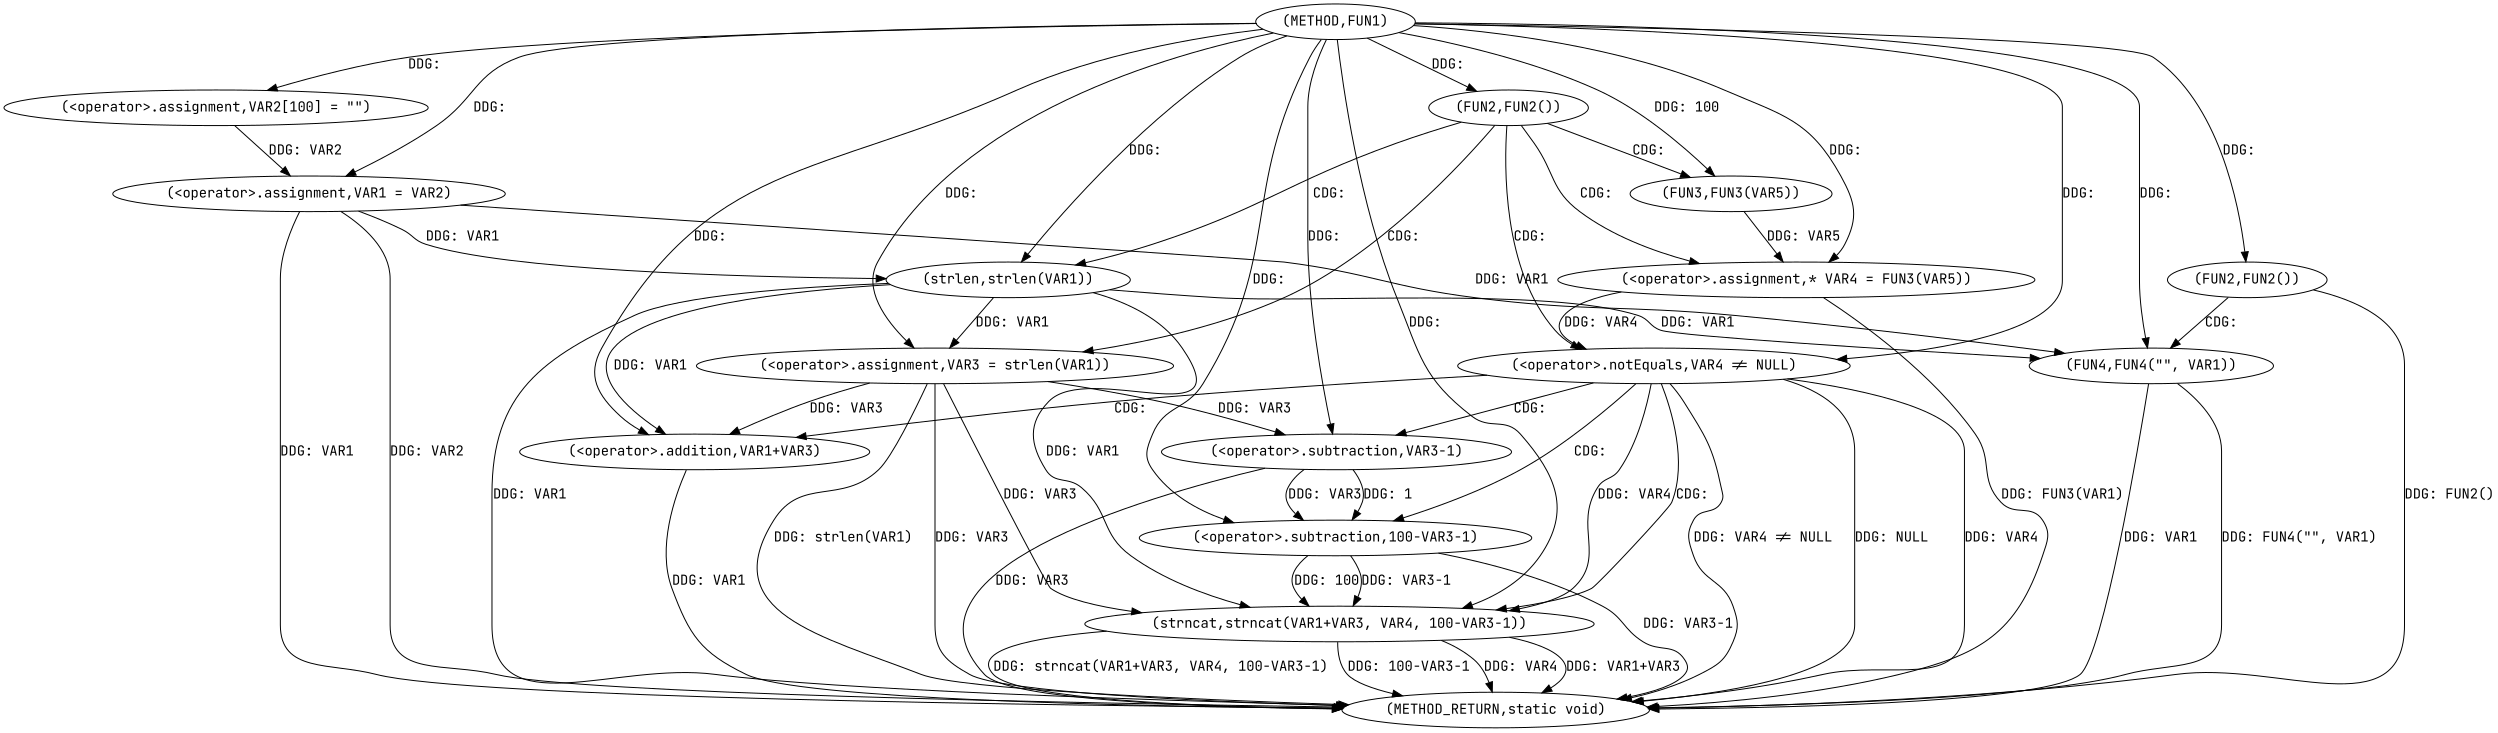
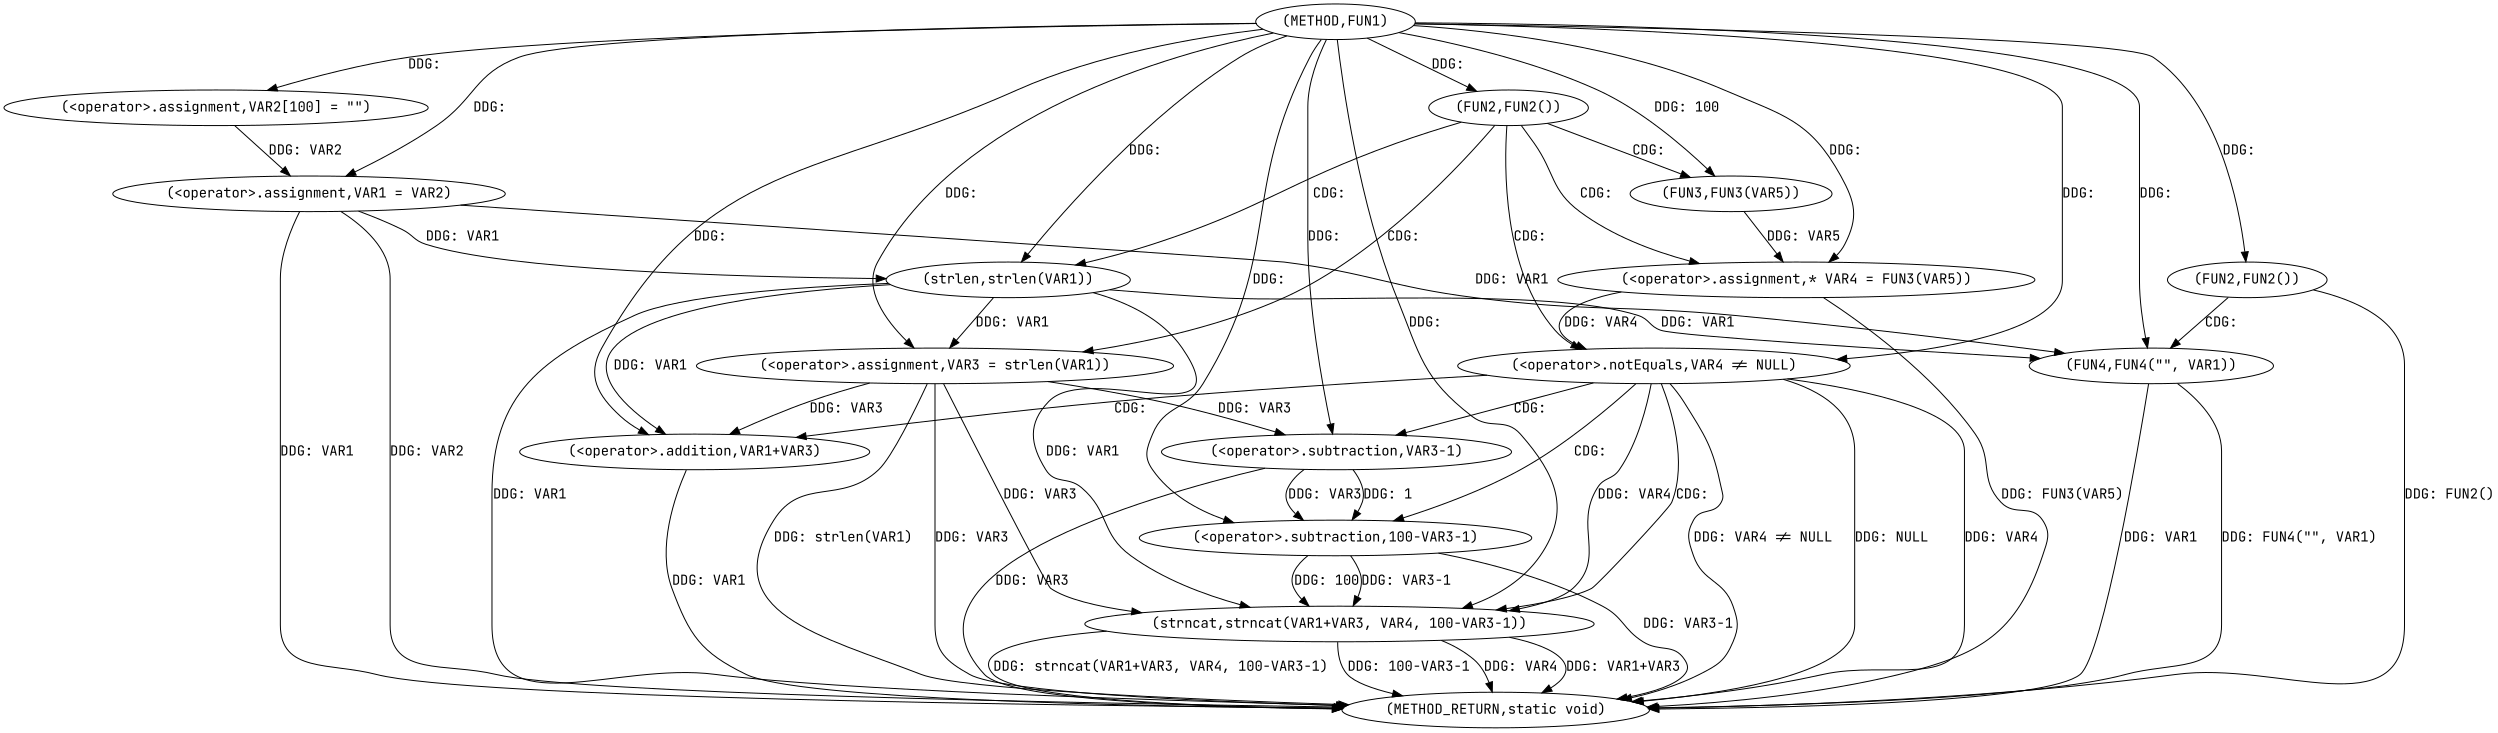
(2062, 495) -> (2062, 495)
